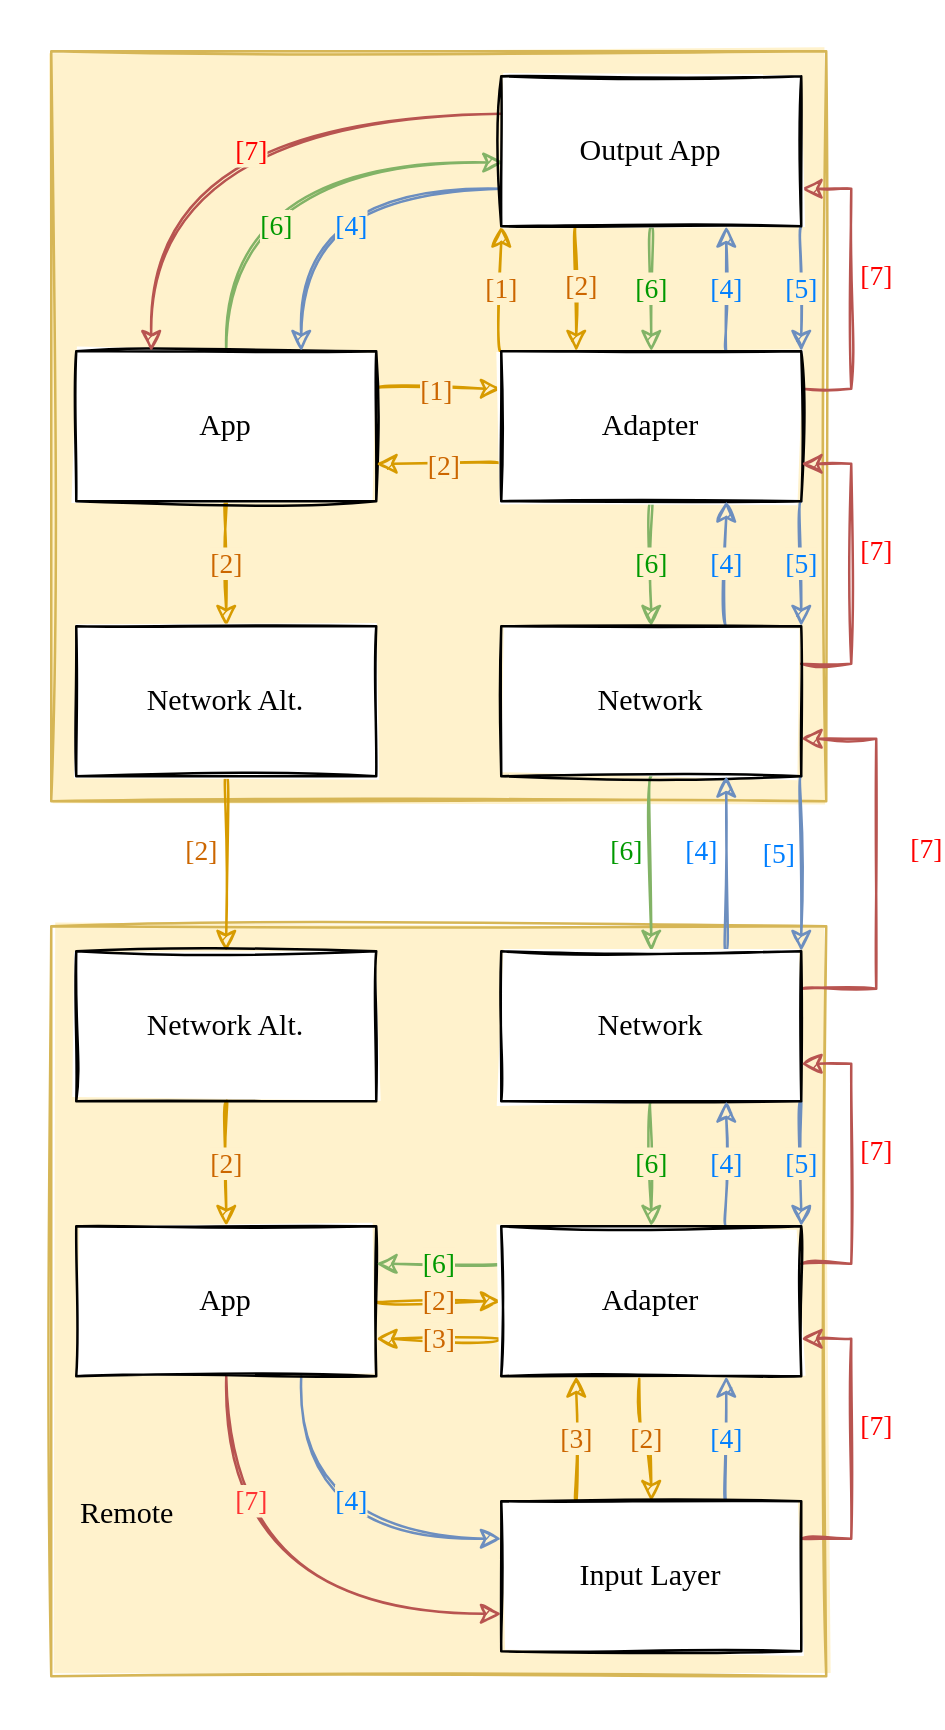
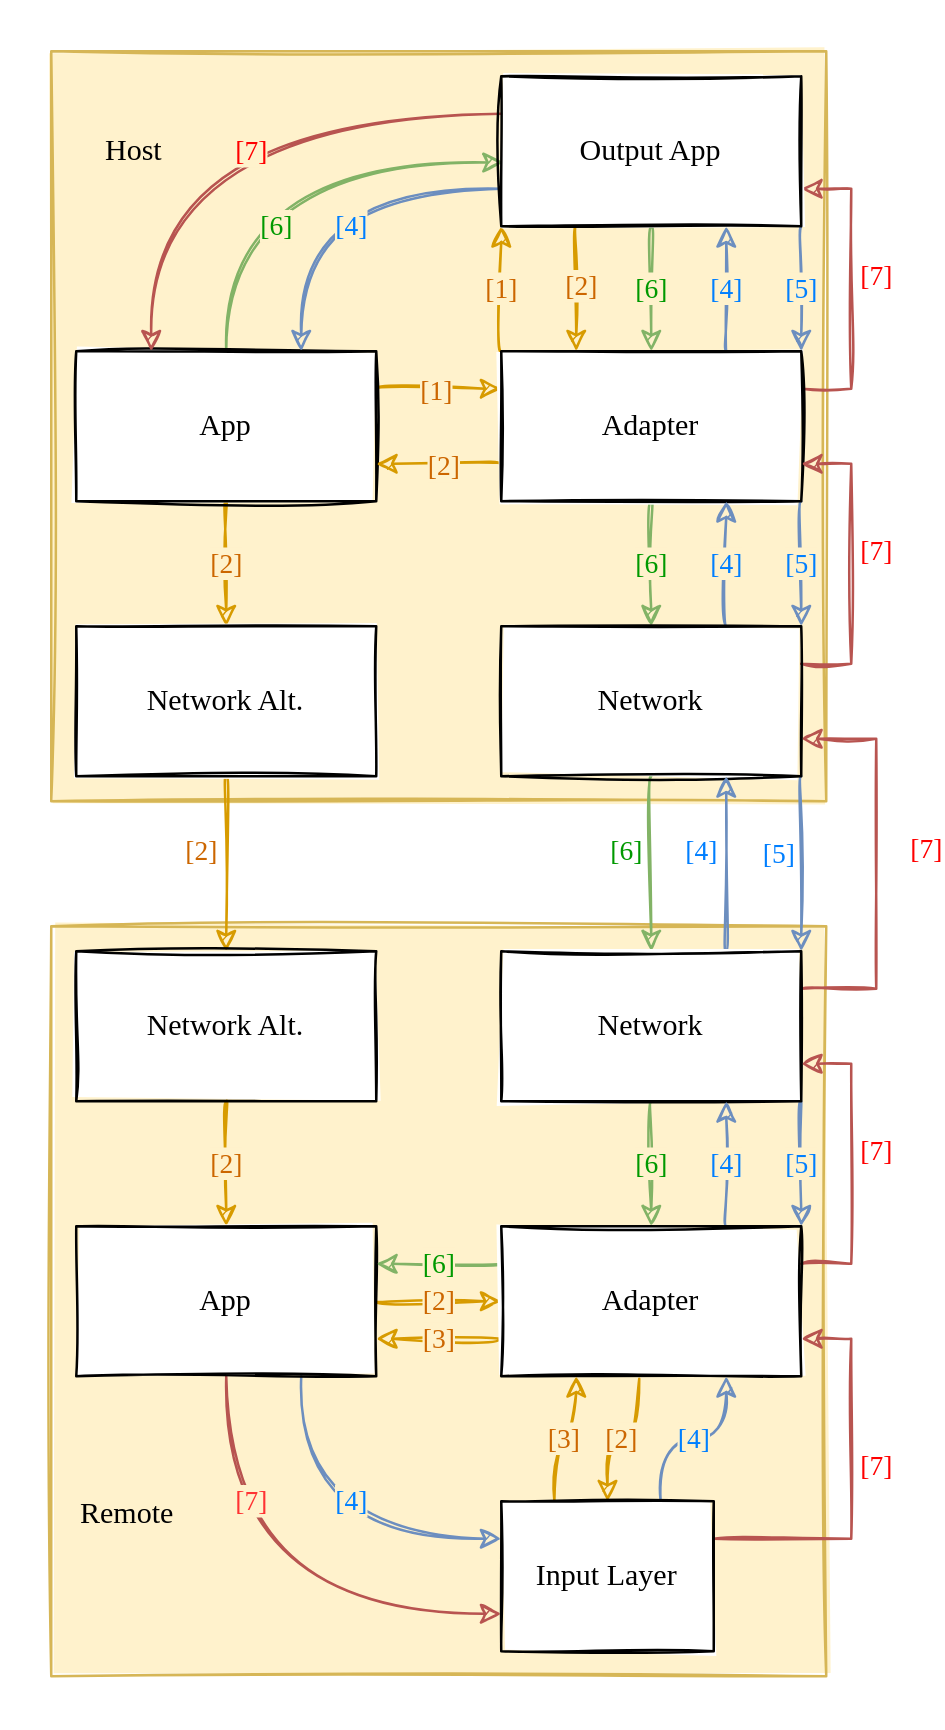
none -> (151, 151)
(651, 1576) -> (608, 1576)
